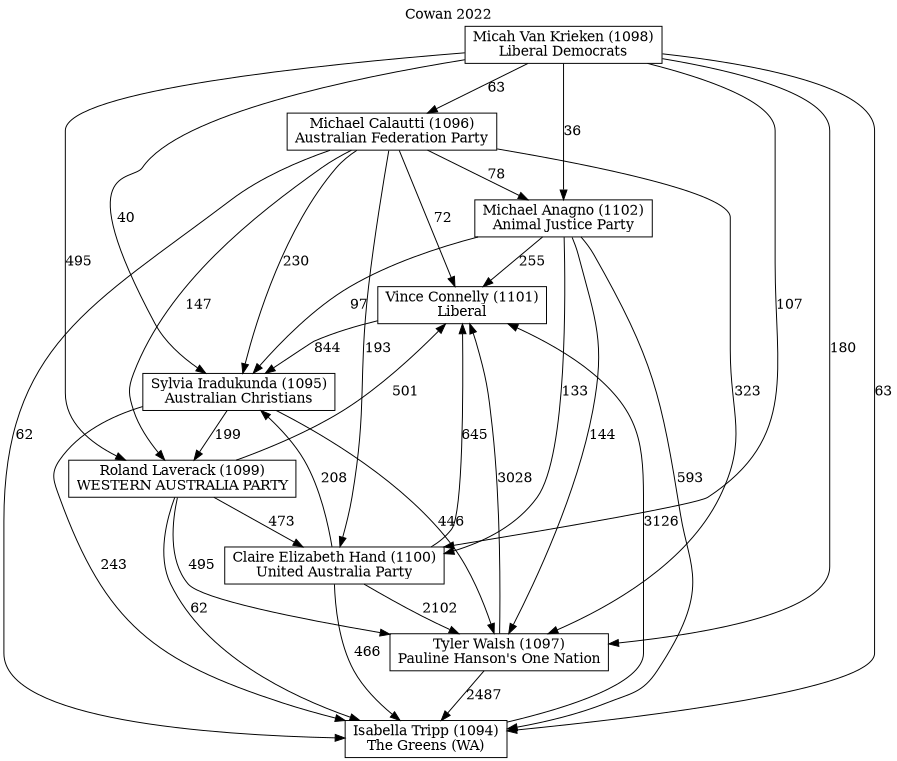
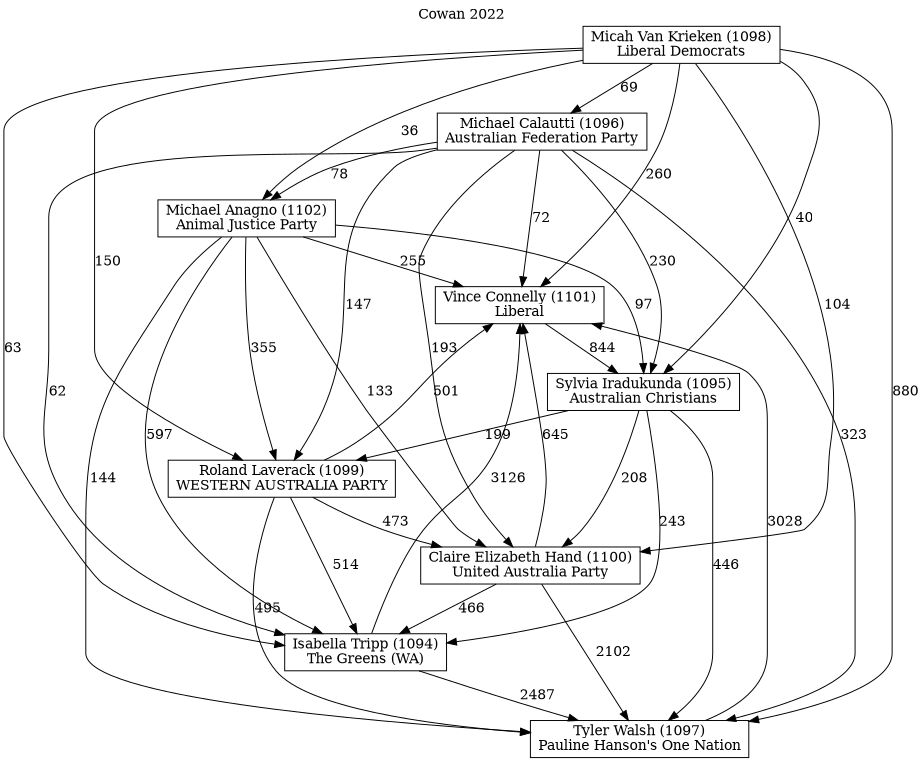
(497, 88) -> (629, 88)
none -> (635, 184)
(79, 262) -> (108, 262)
(790, 305) -> (838, 305)
none -> (249, 345)
(843, 349) -> (906, 392)
(312, 476) -> (613, 480)
(690, 479) -> (160, 435)
(199, 609) -> (346, 566)
(466, 692) -> (494, 695)
